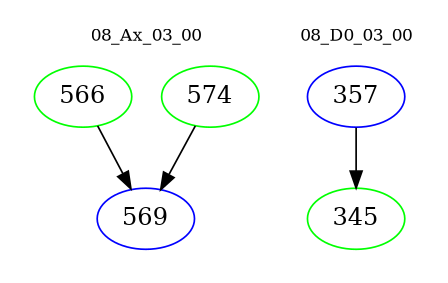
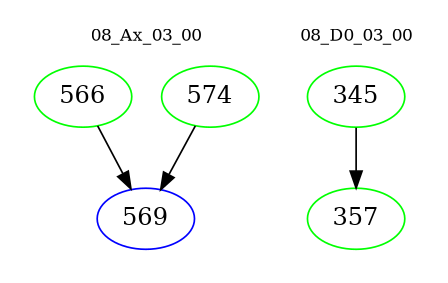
(356, 97) -> (356, 219)
(356, 149) -> (356, 149)
